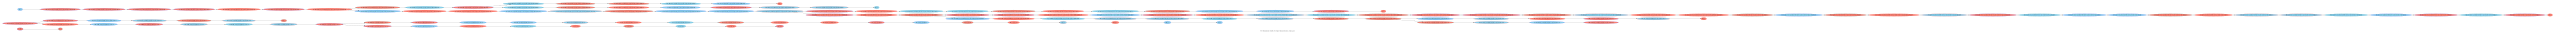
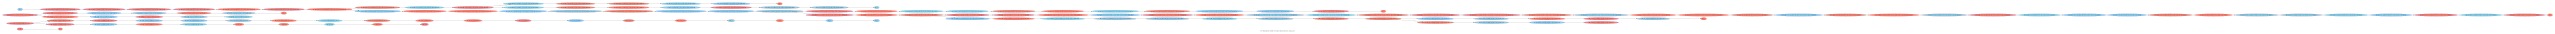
(284, 24) -> none
